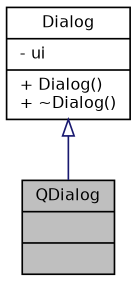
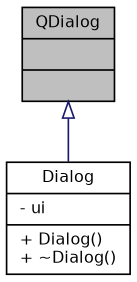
(68, 158) -> (68, 140)
